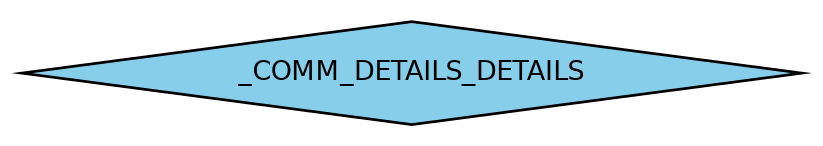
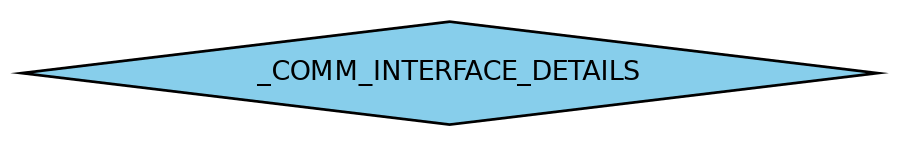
(412, 73) -> (450, 73)
